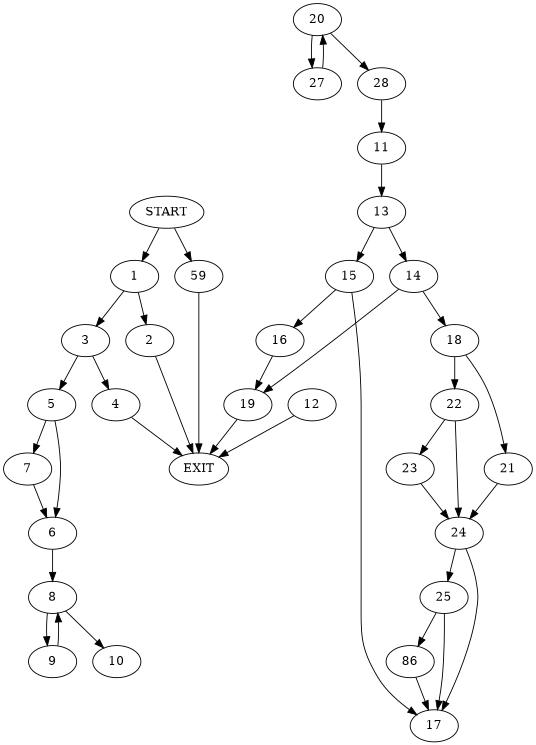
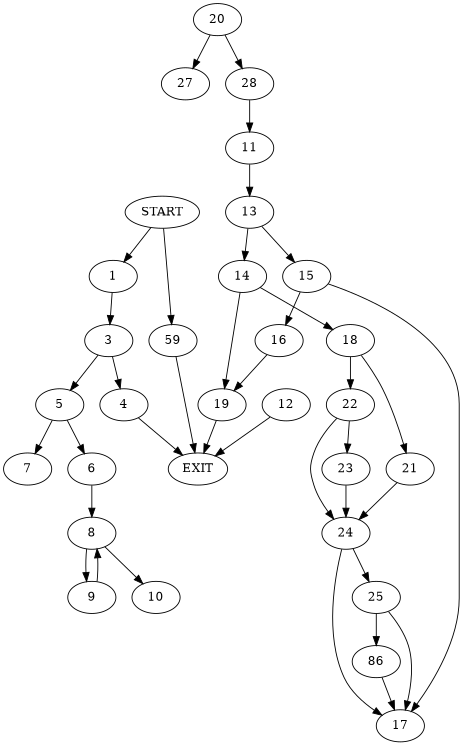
(323, 56) -> none
(150, 341) -> none
(38, 497) -> none
